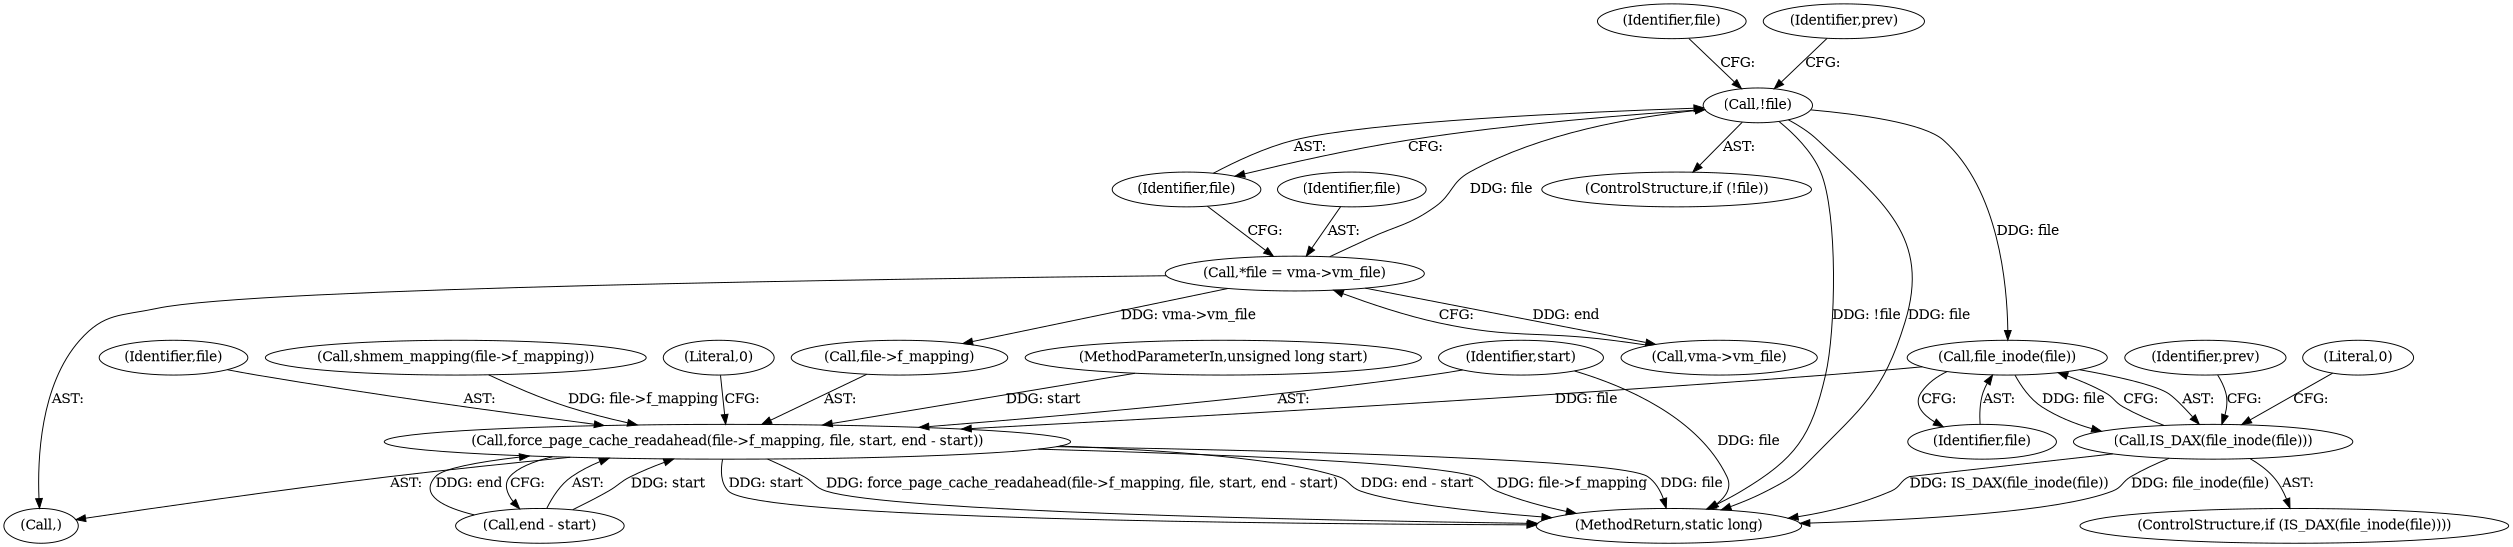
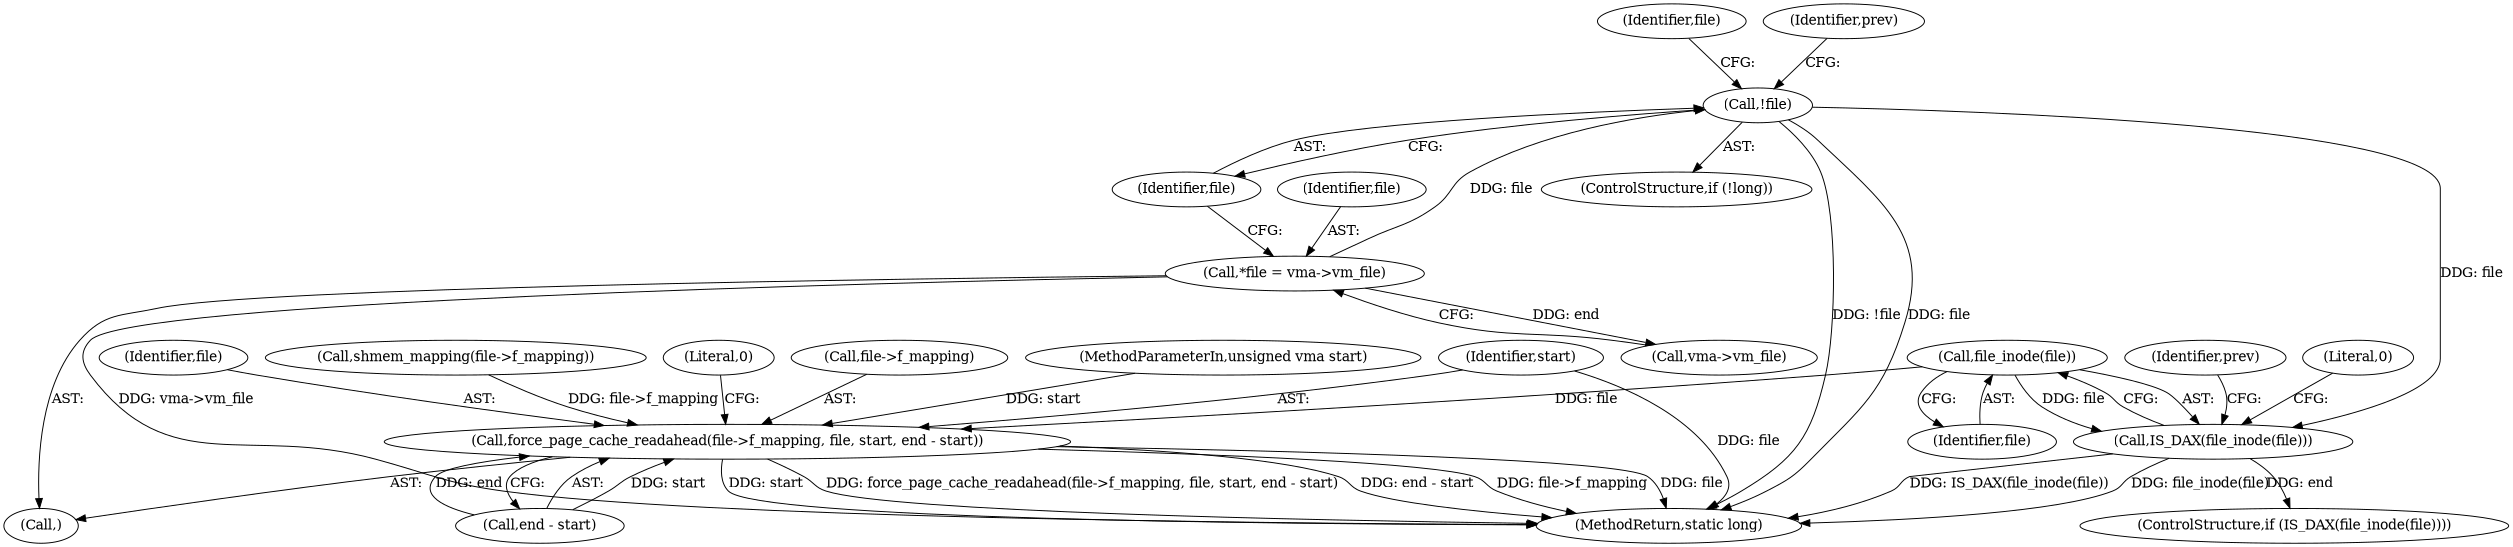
(1966, 166) -> (2297, 138)
(1677, 189) -> (1677, 189)
(1100, 315) -> (241, 445)
(1223, 358) -> (1223, 358)
(2300, 484) -> (2300, 484)
